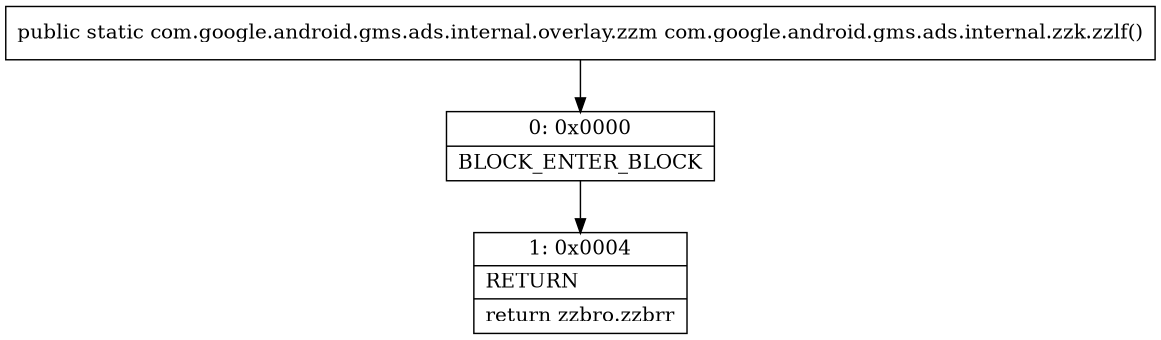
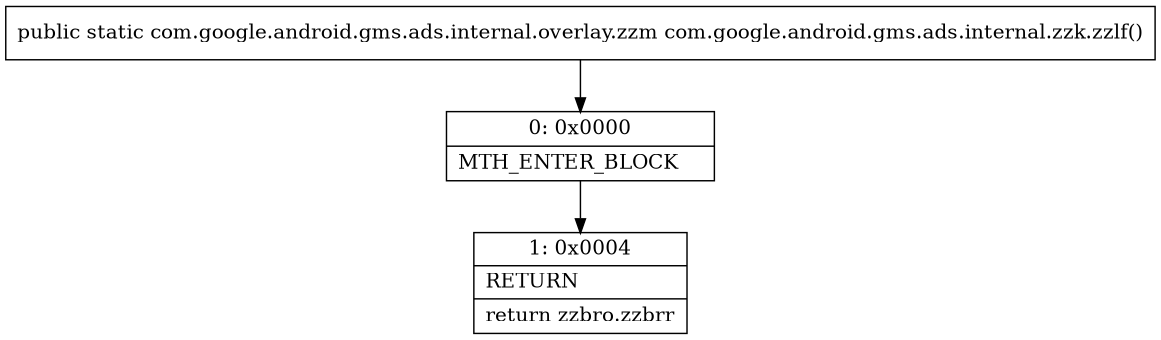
(580, 163) -> (569, 163)
